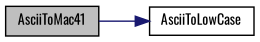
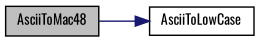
(52, 21) -> (52, 21)
